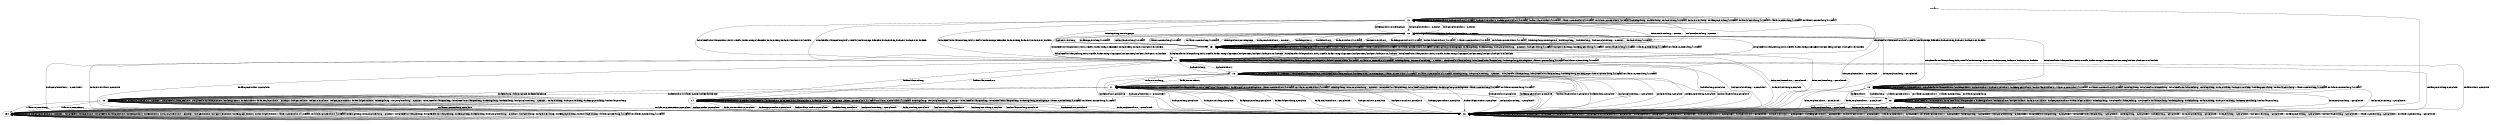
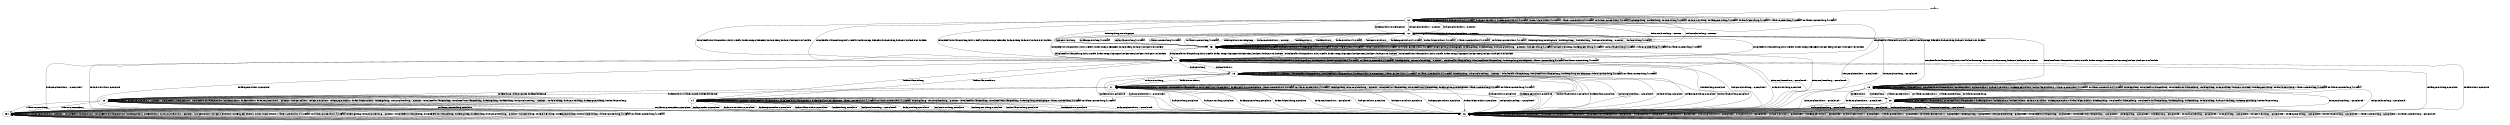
(2301, 109) -> (1672, 15)
